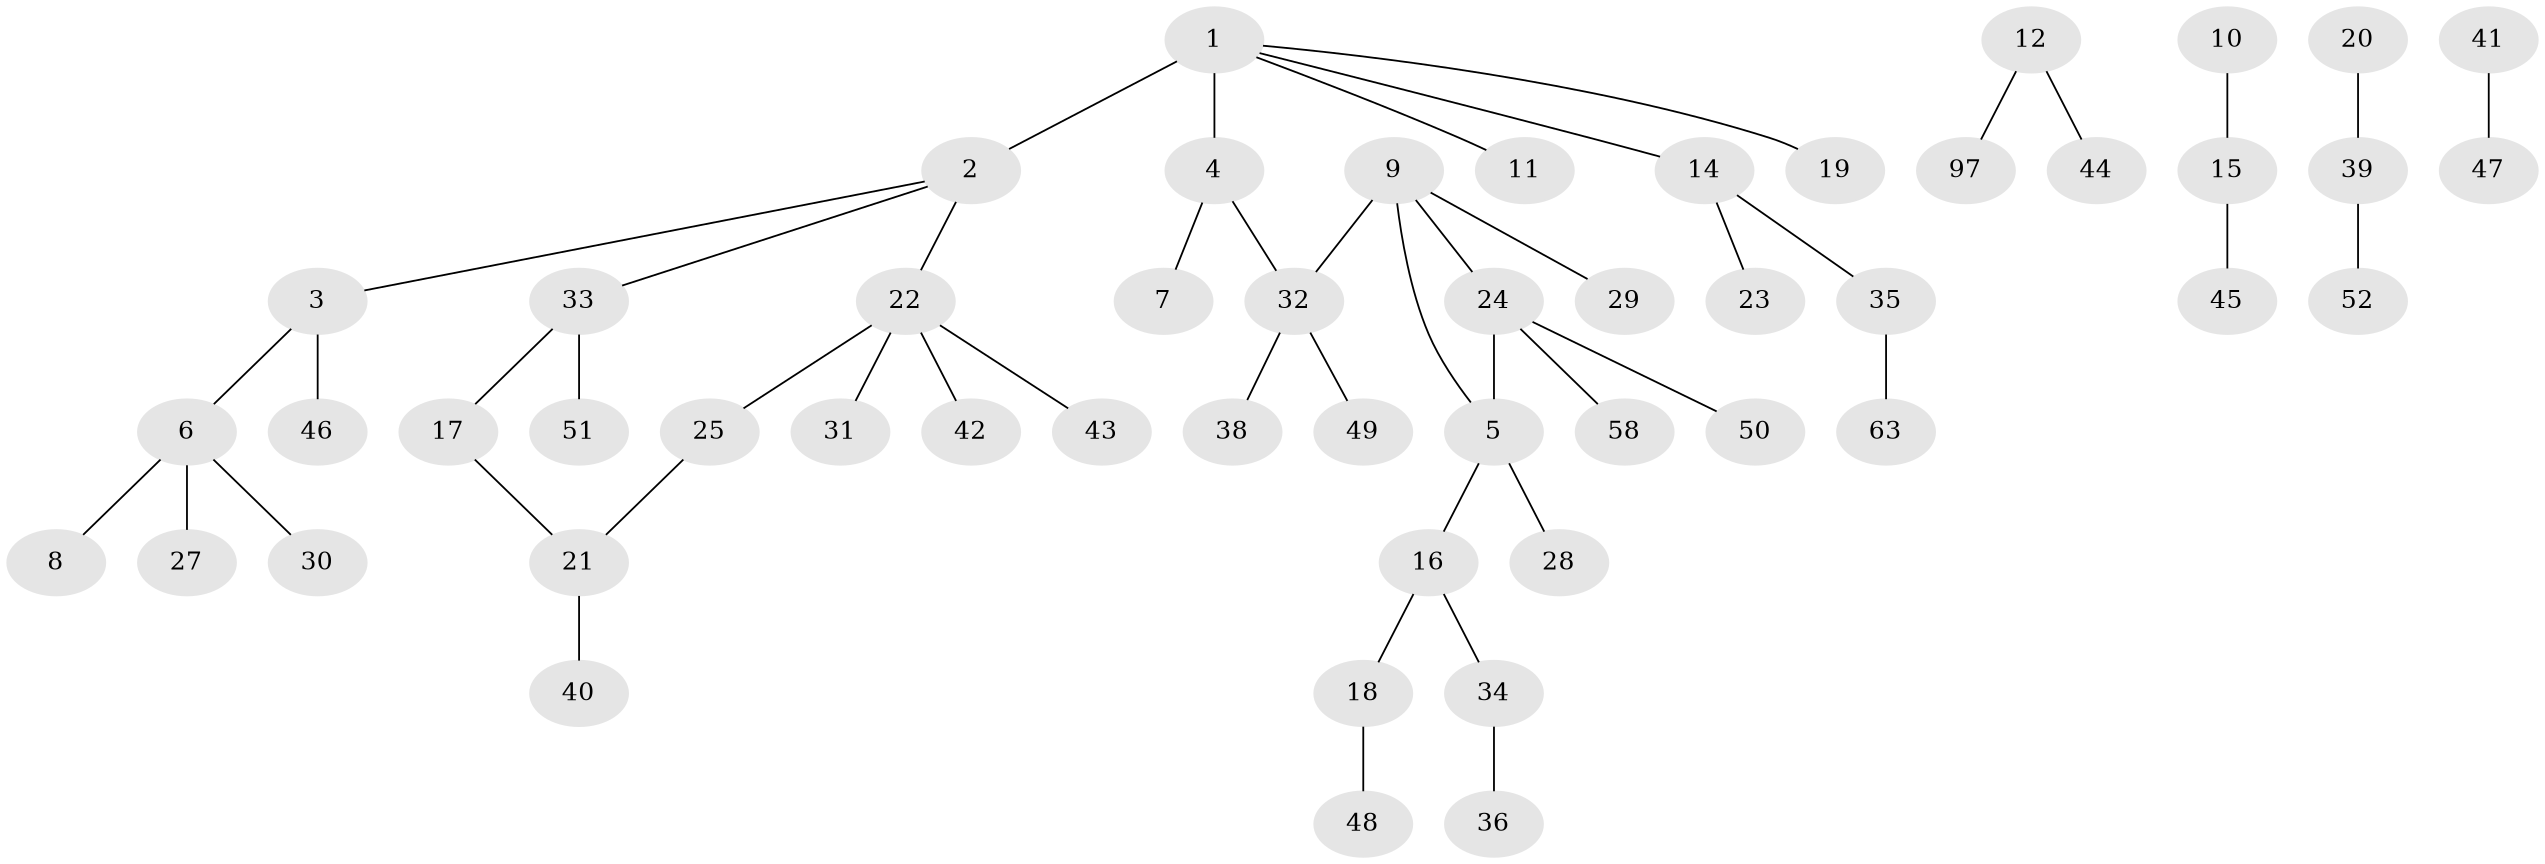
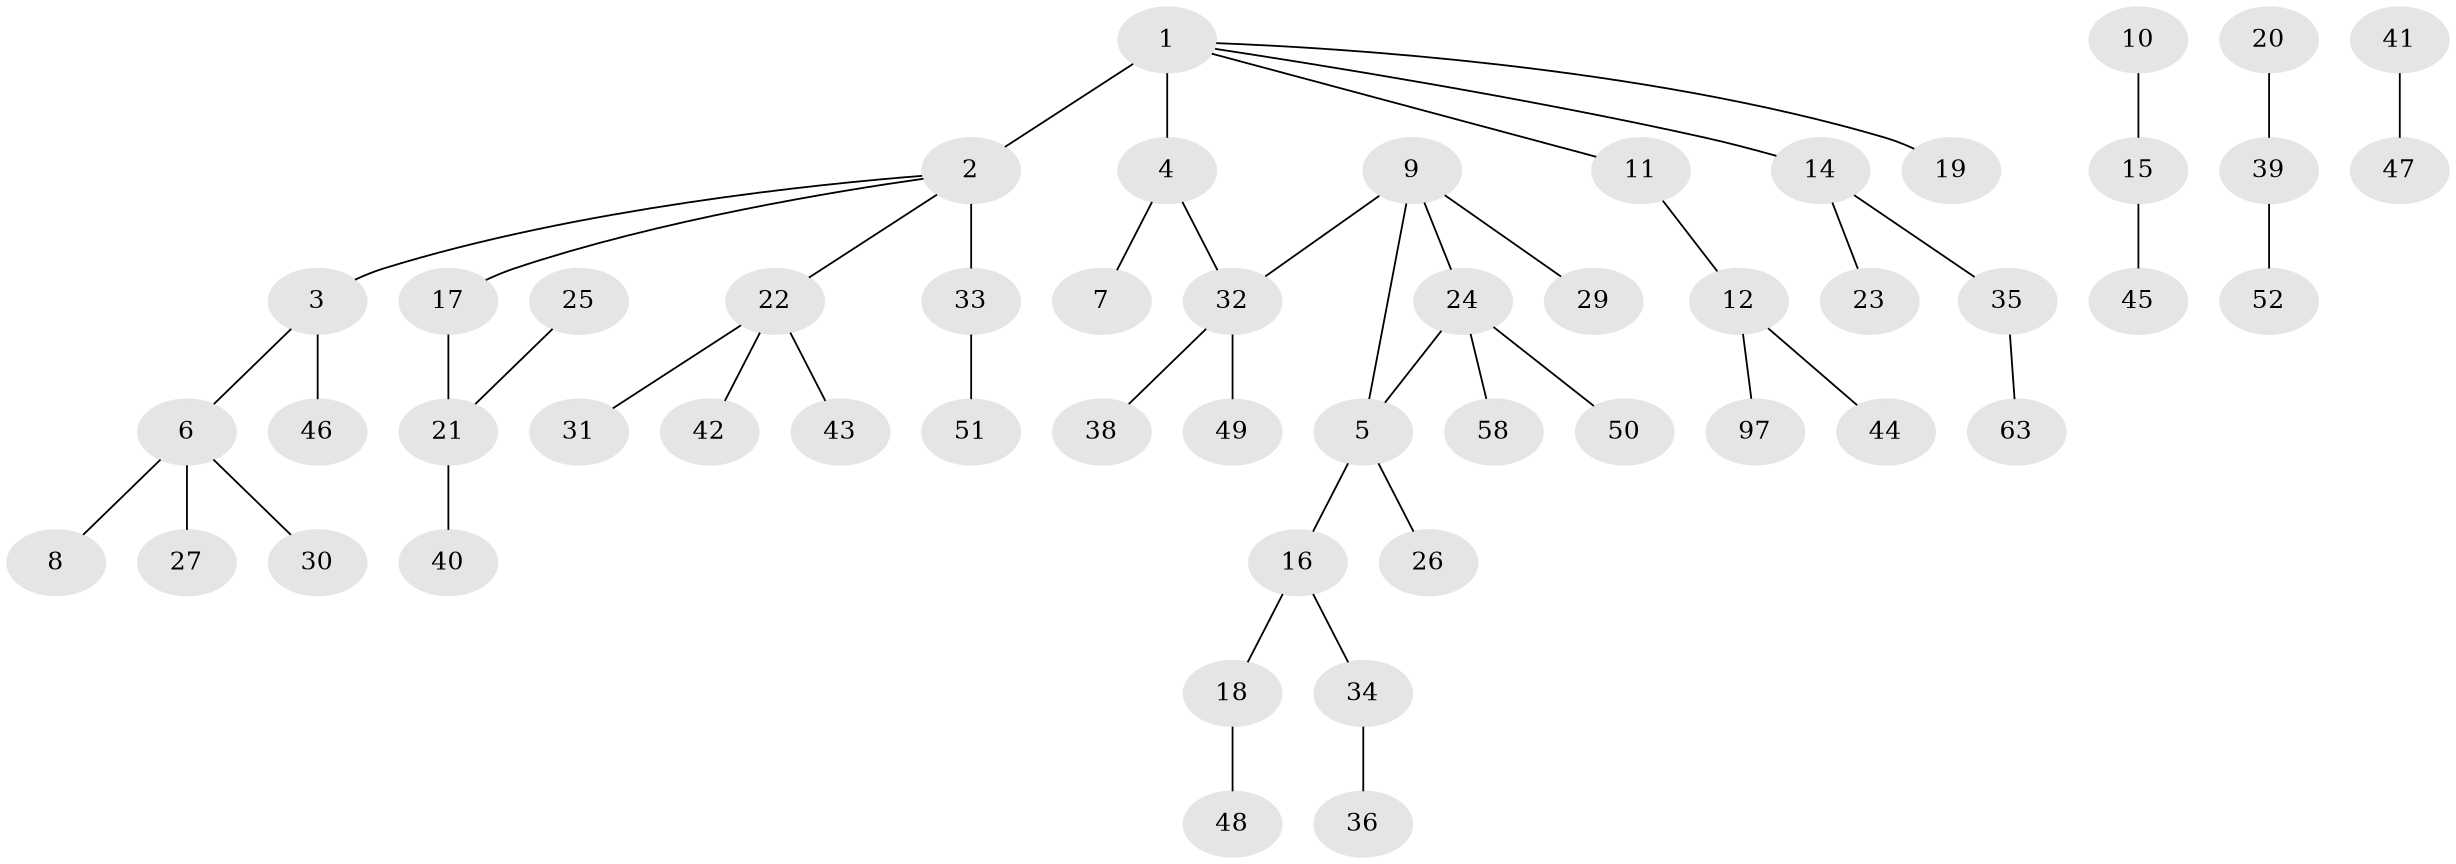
none -> (1690, 236)
(514, 366) -> (702, 218)
(808, 367) -> none
(1559, 563) -> (1429, 563)
